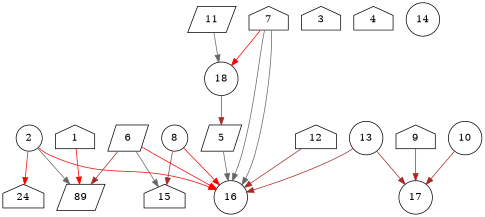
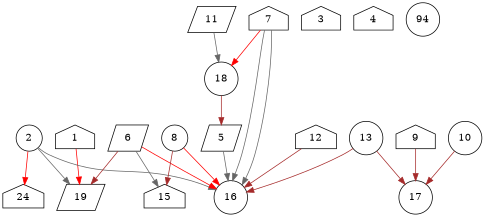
(423, 19) -> (423, 19)
(122, 171) -> (122, 171)
(81, 197) -> (81, 197)
